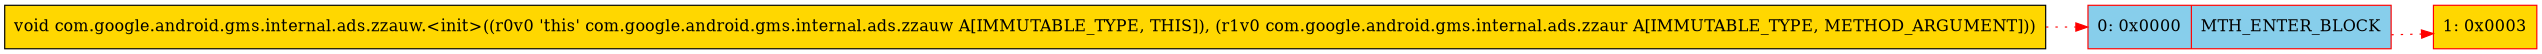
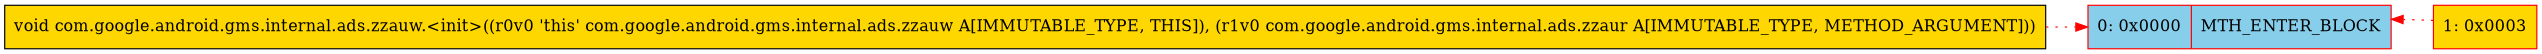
(2406, 34) -> (2418, 20)
